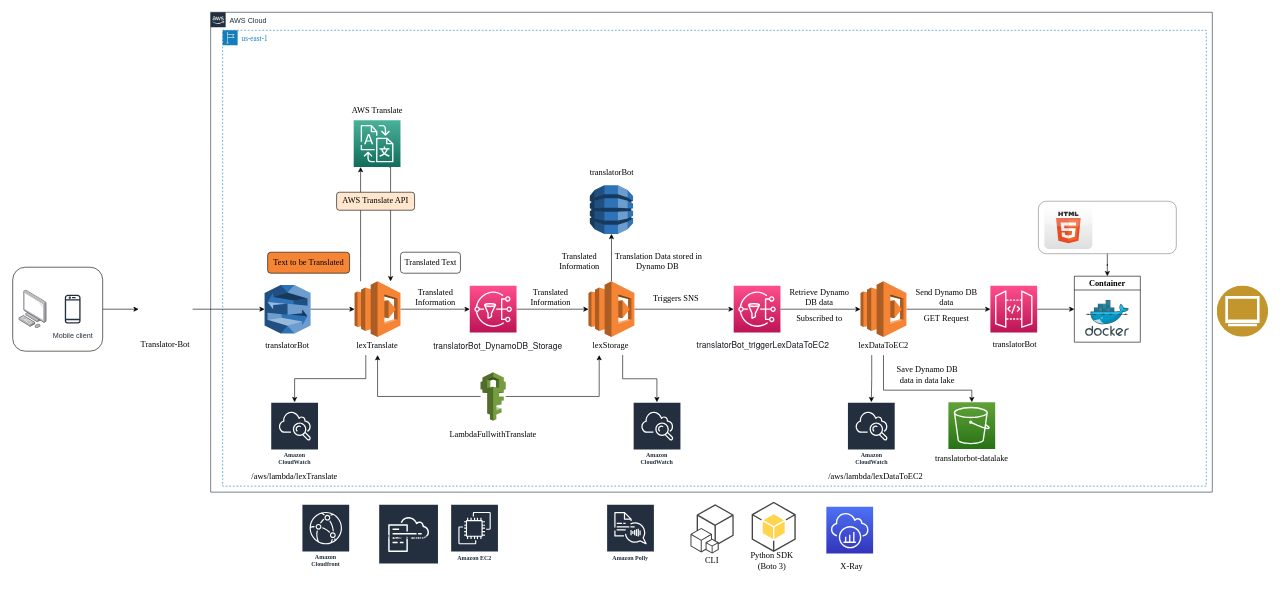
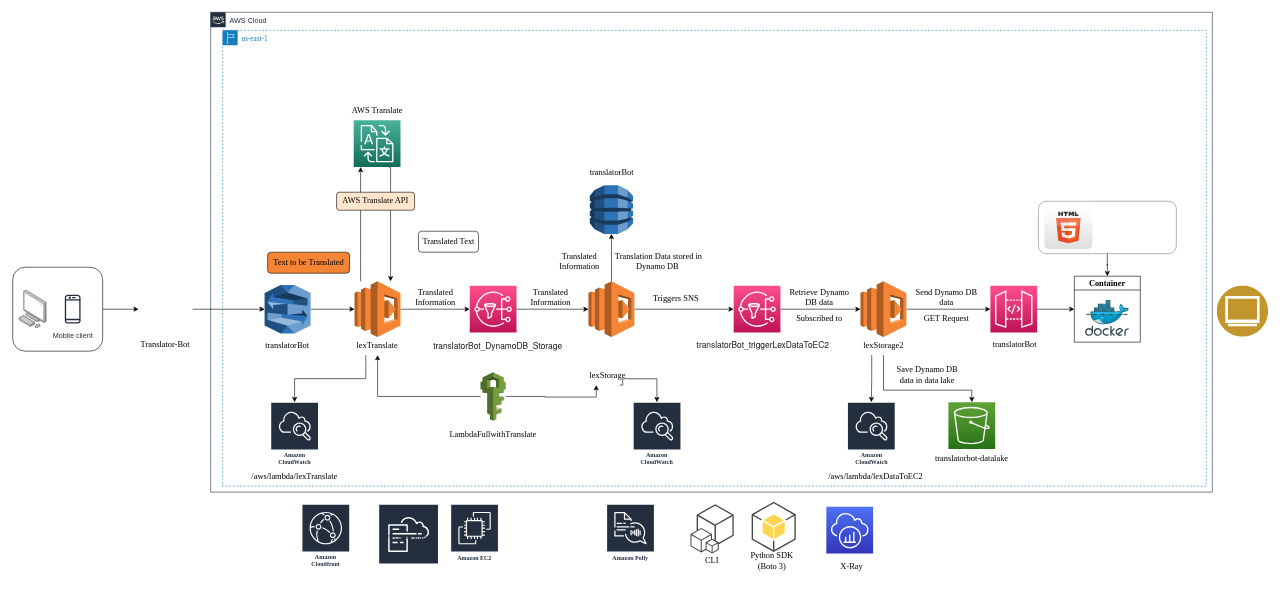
(430, 263) -> (448, 242)
(611, 346) -> (608, 376)
(884, 347) -> (884, 347)
